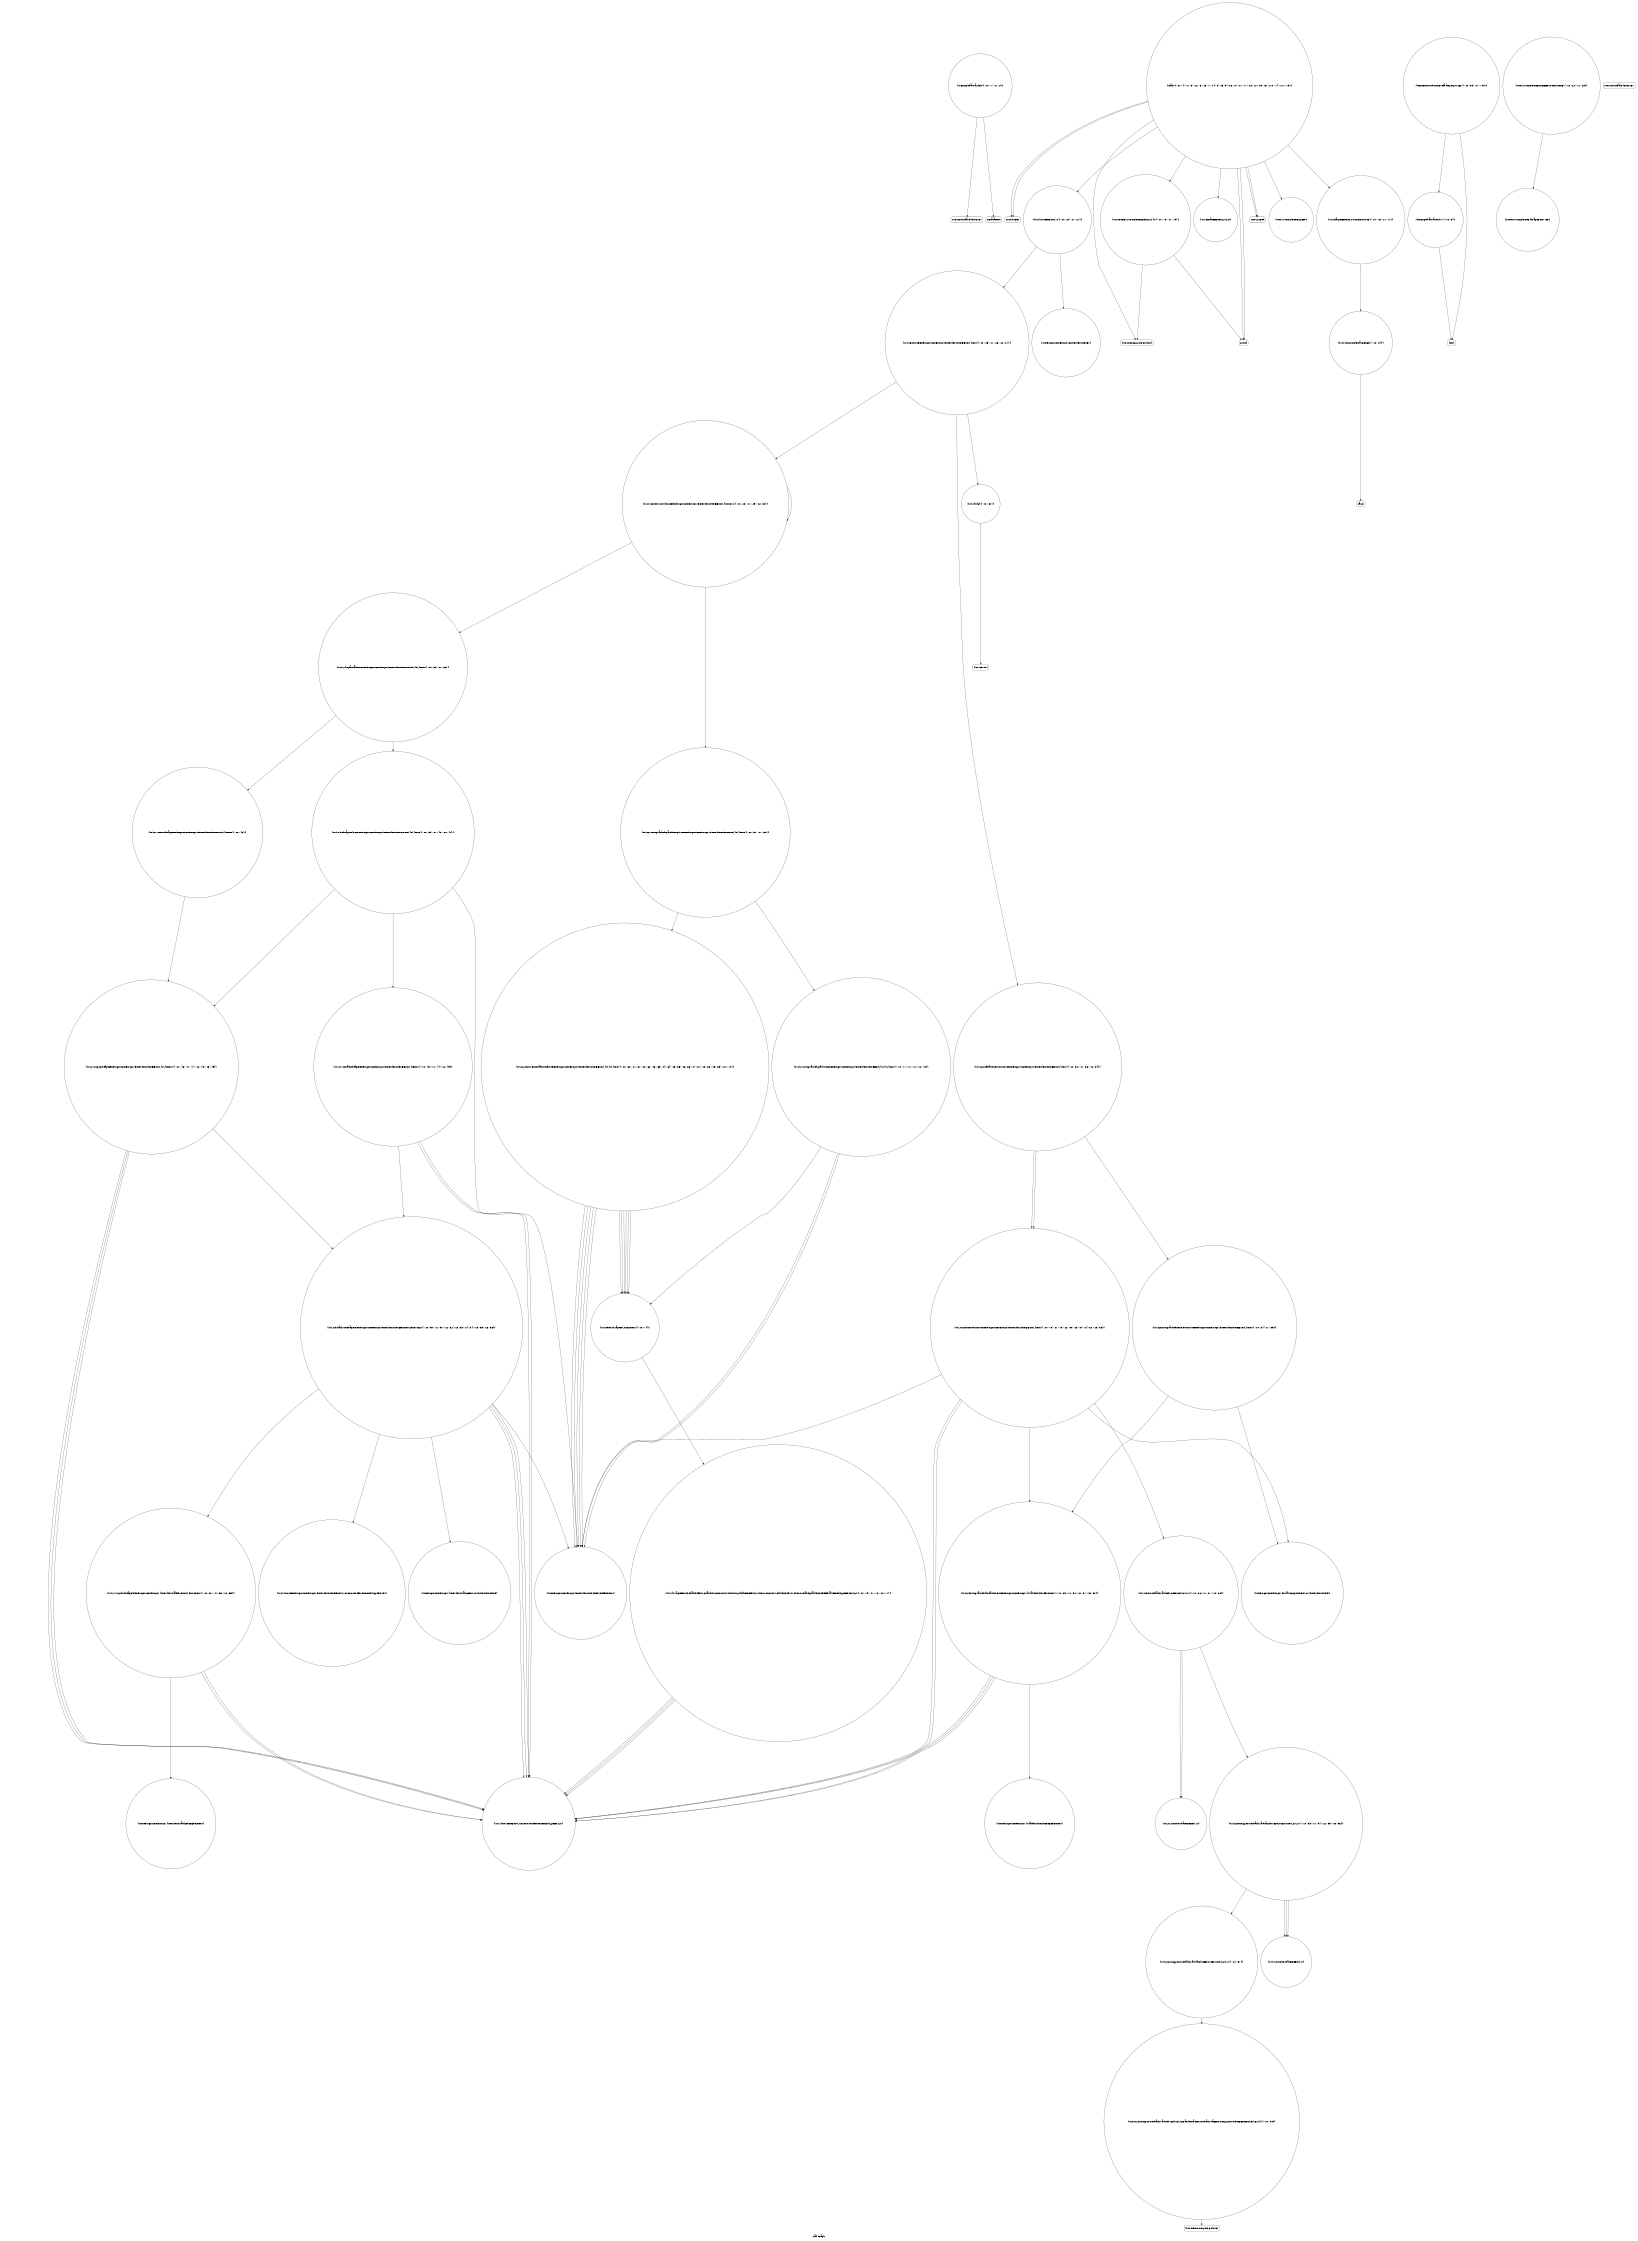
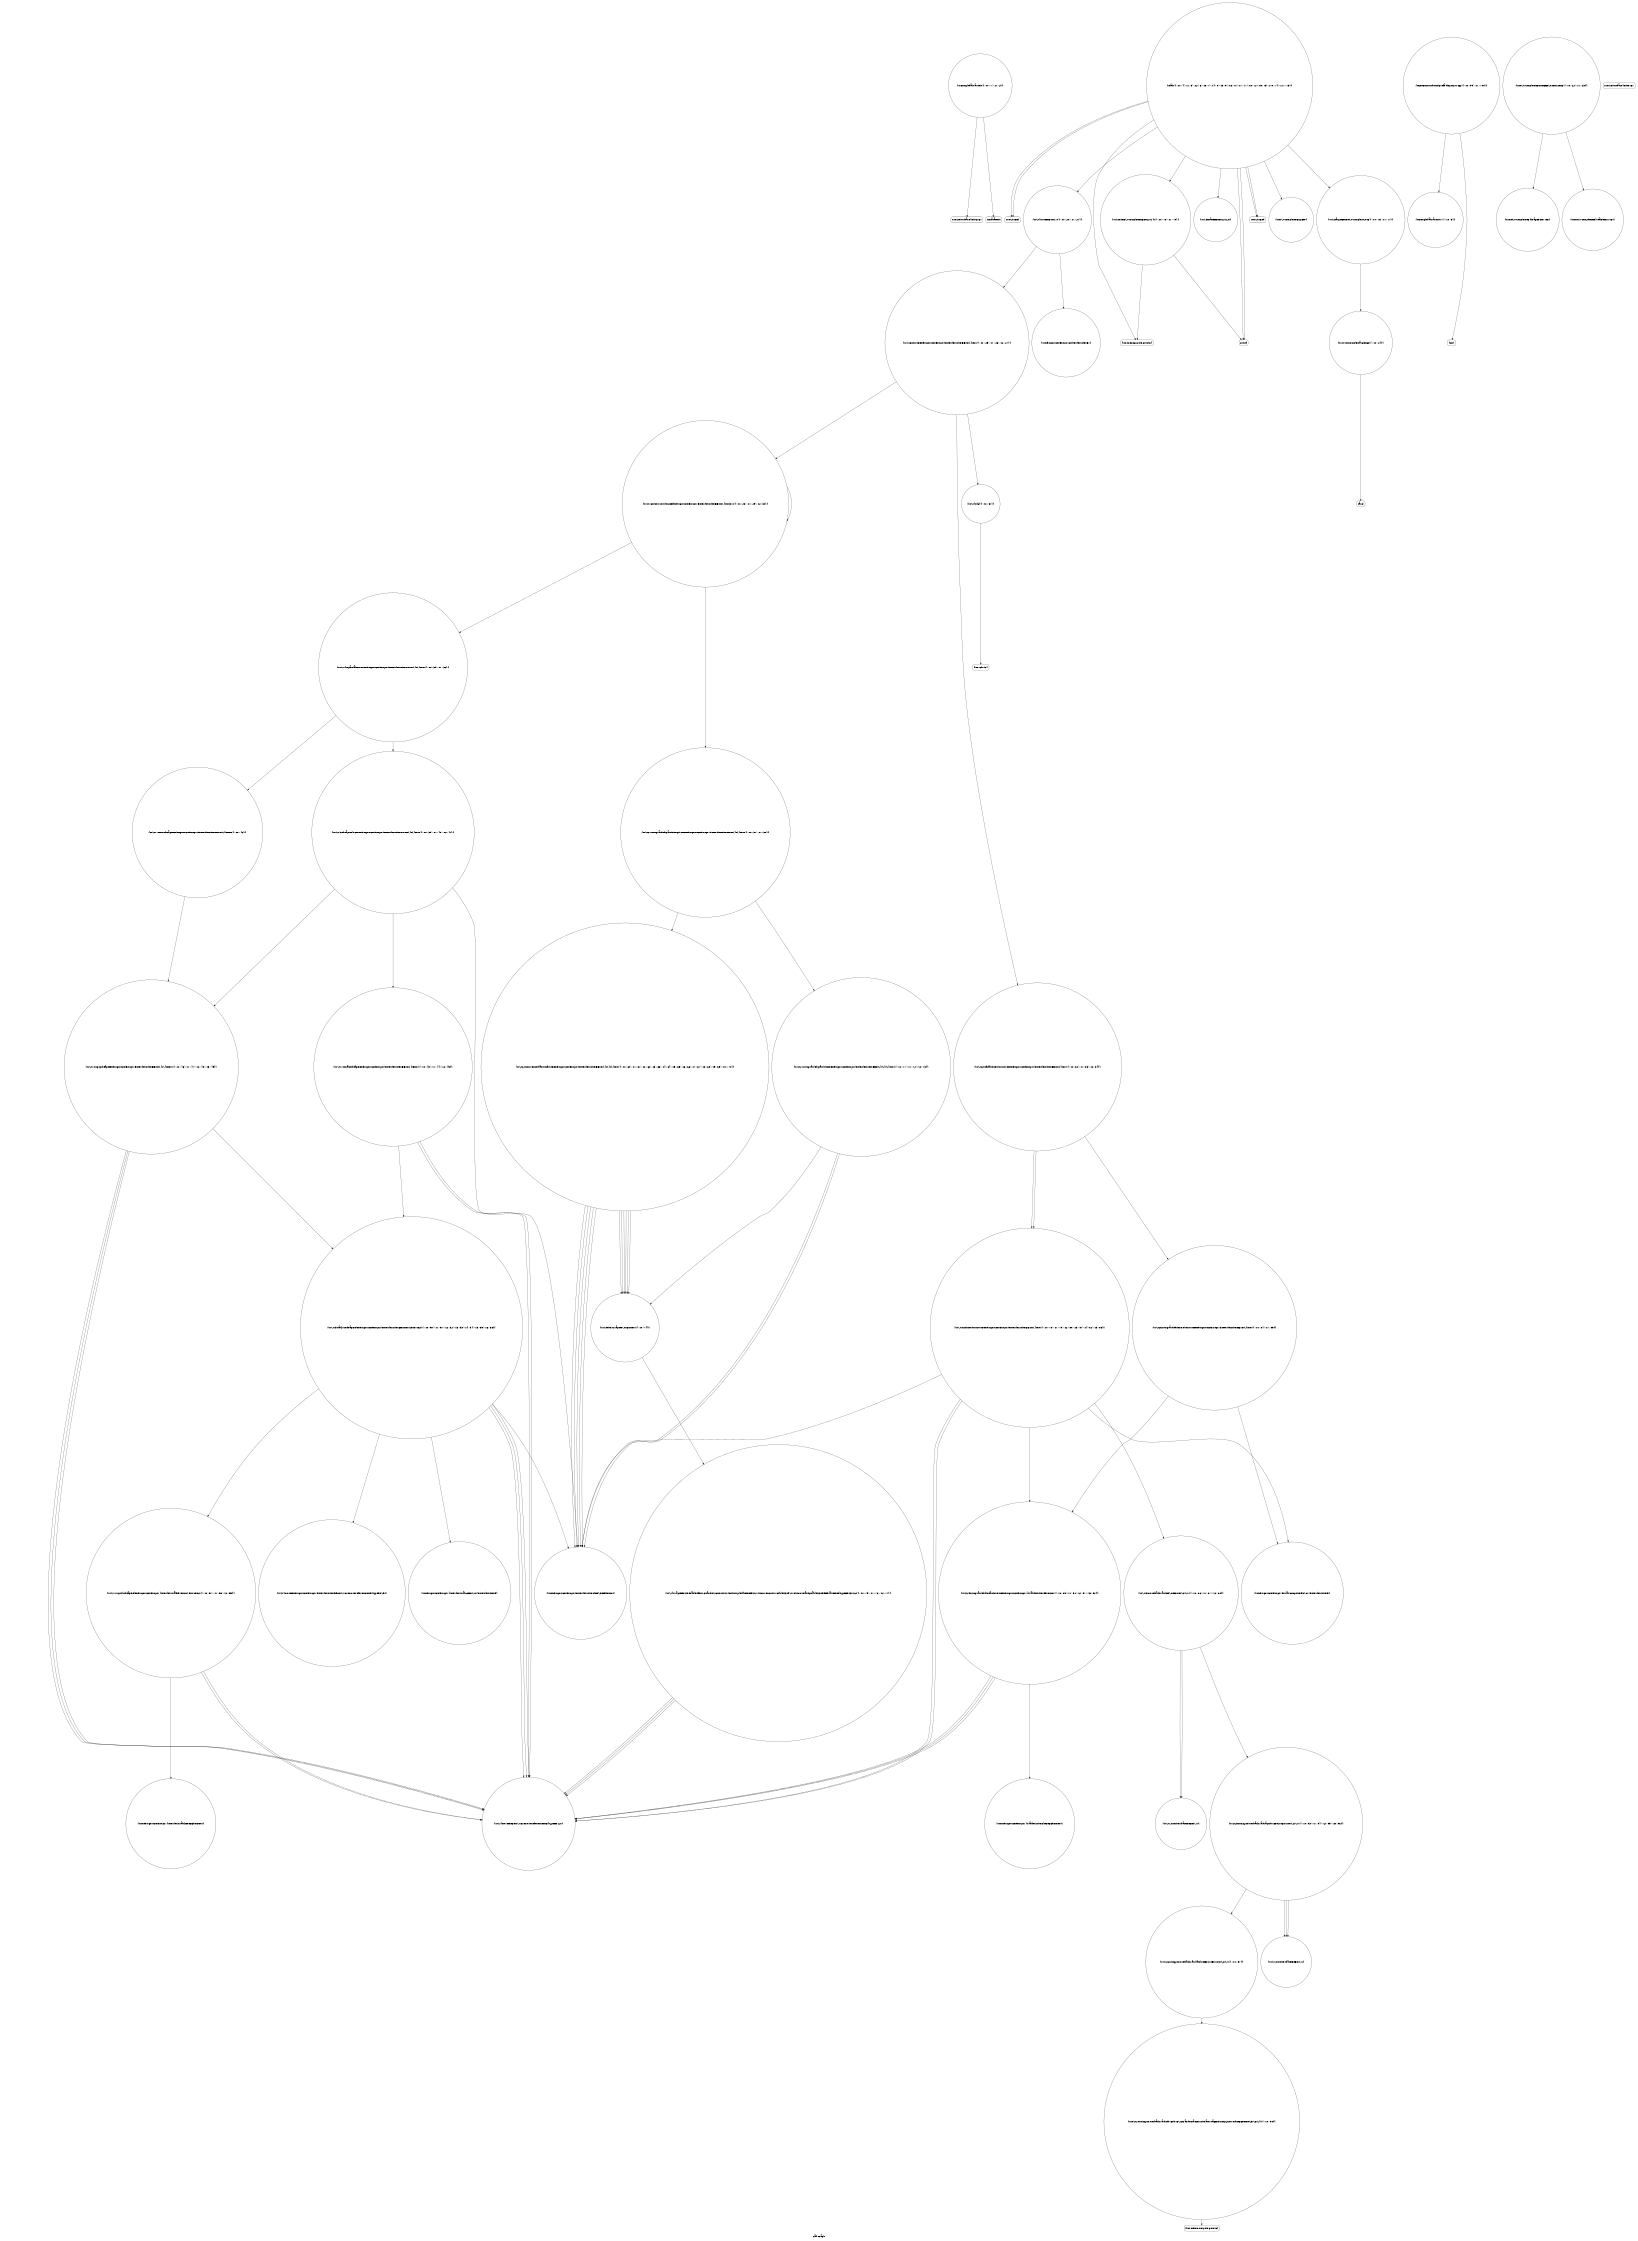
none -> (1593, 220)
(1445, 293) -> none
